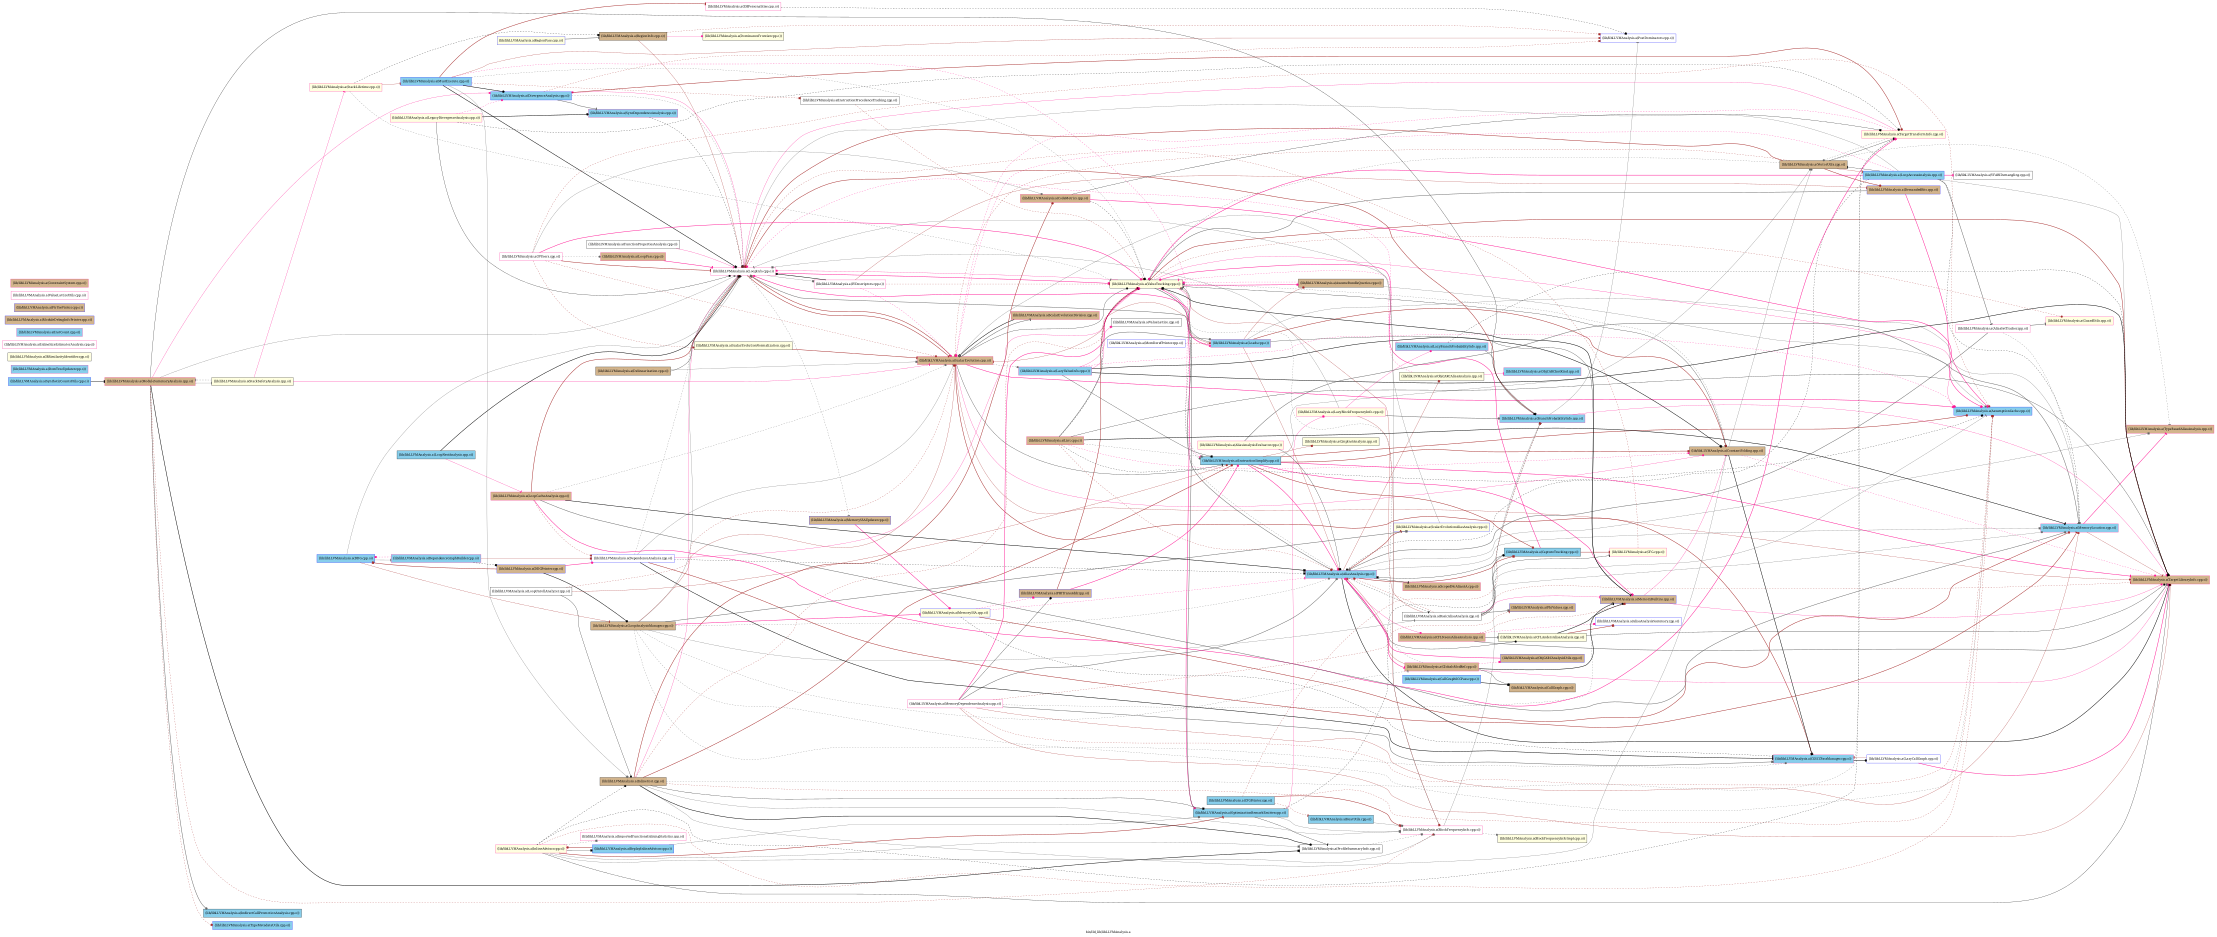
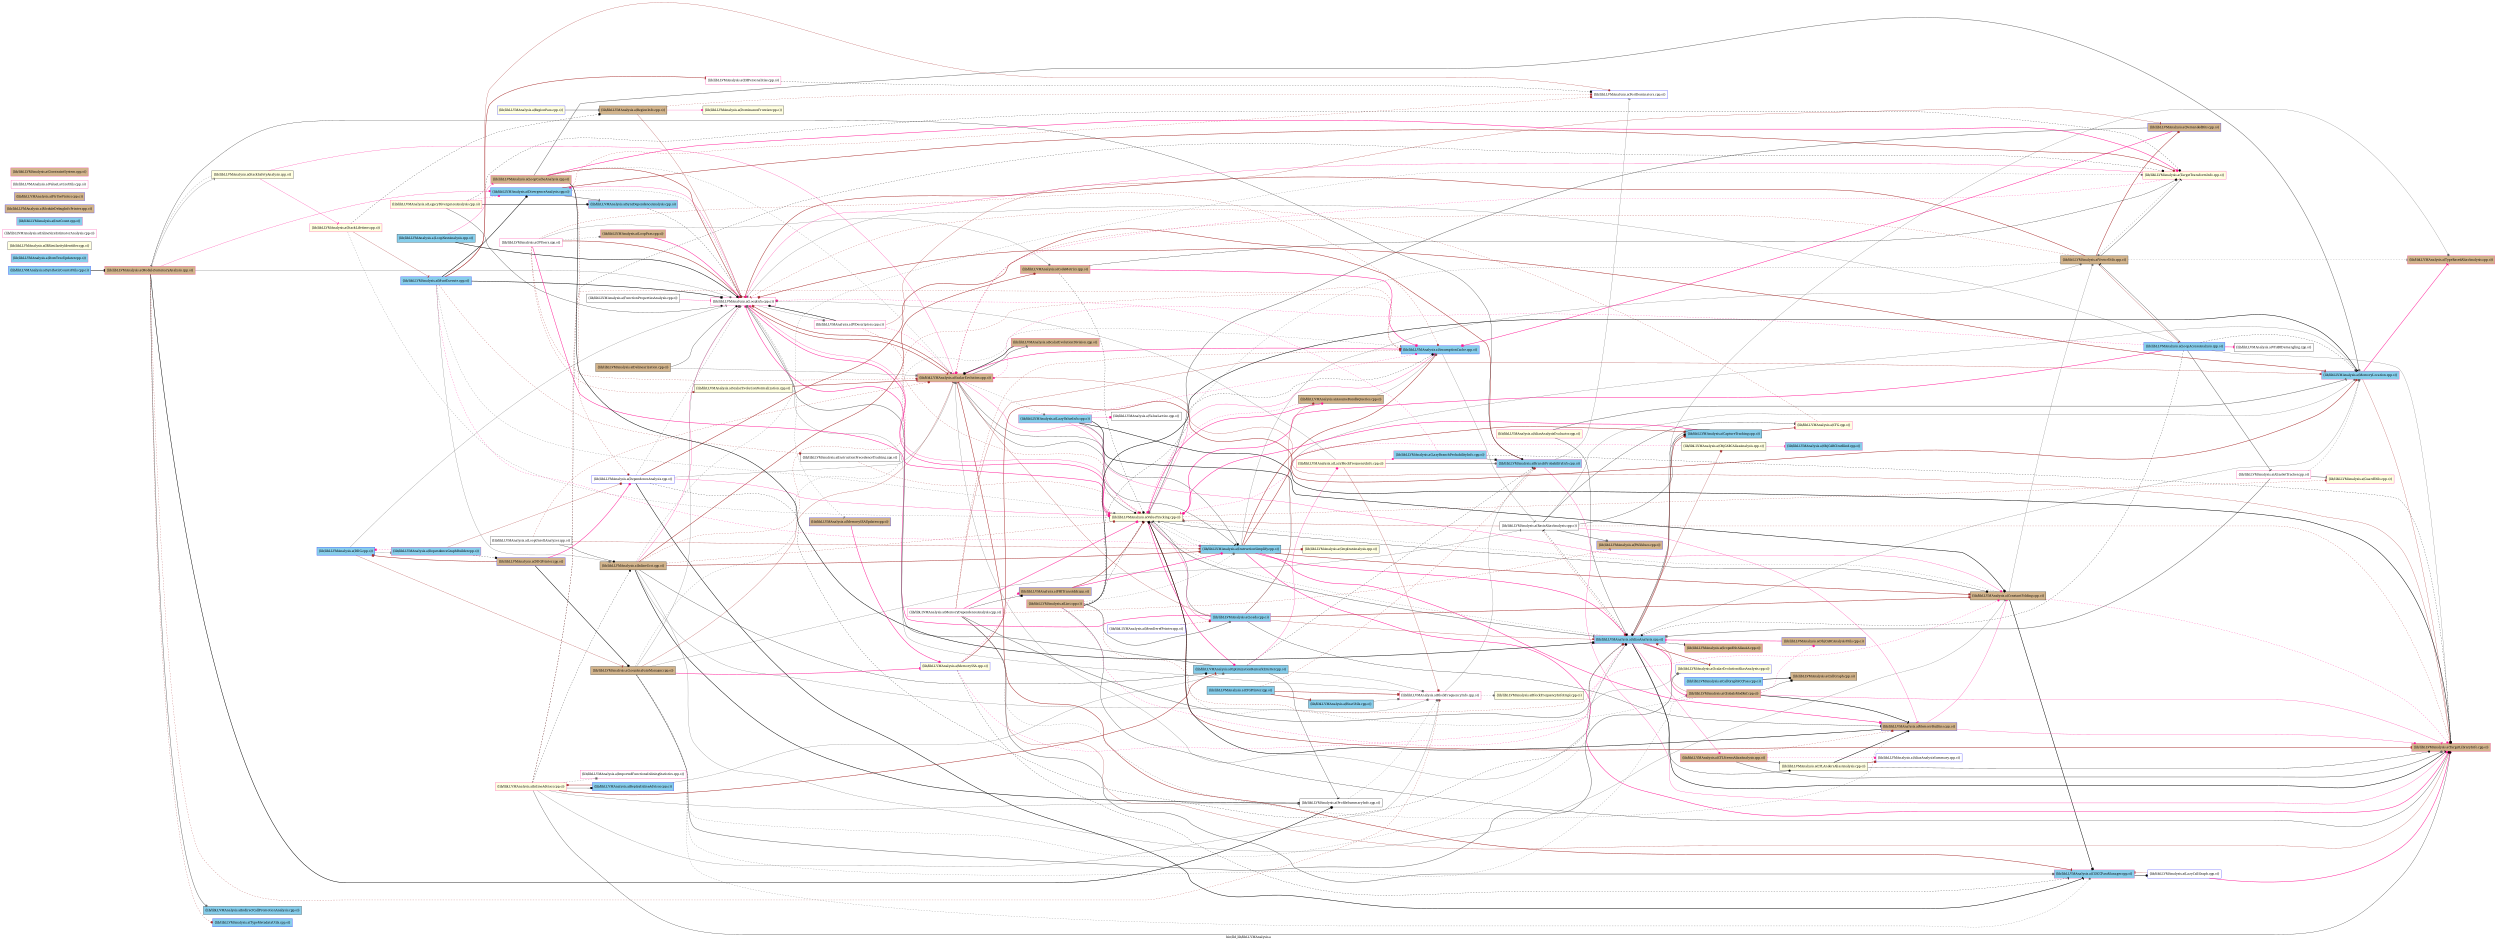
(1735, 554) -> (1483, 441)
(1291, 809) -> (1290, 697)
